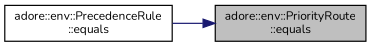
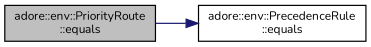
(188, 23) -> (171, 23)
